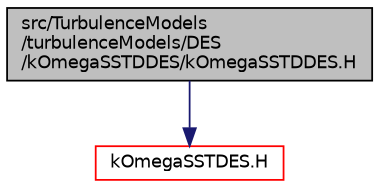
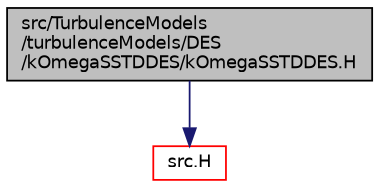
(190, 163) -> (190, 163)
